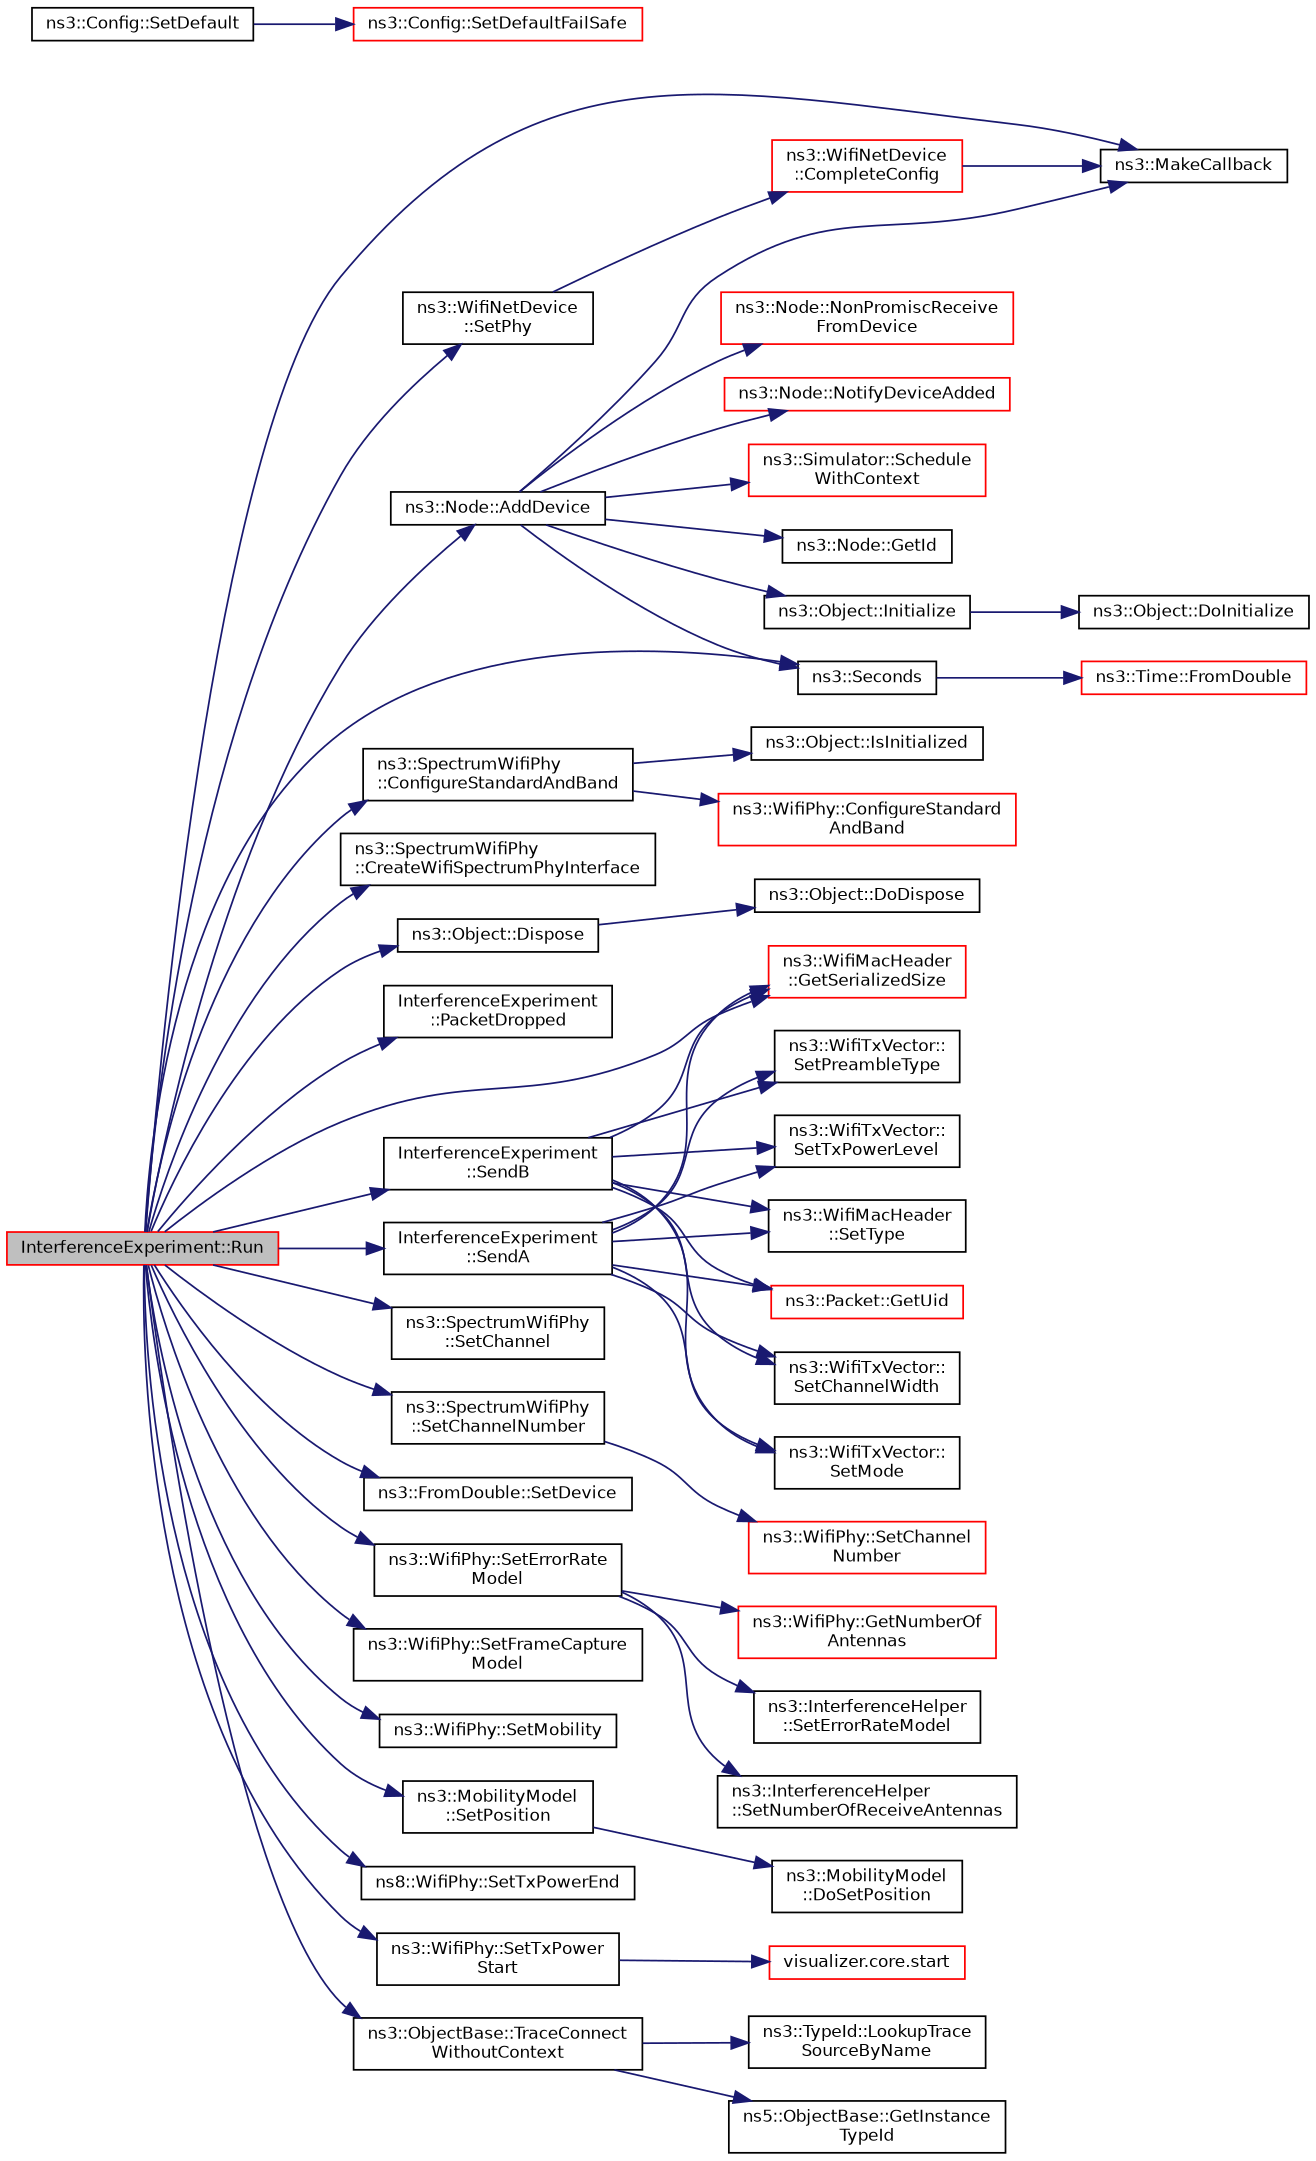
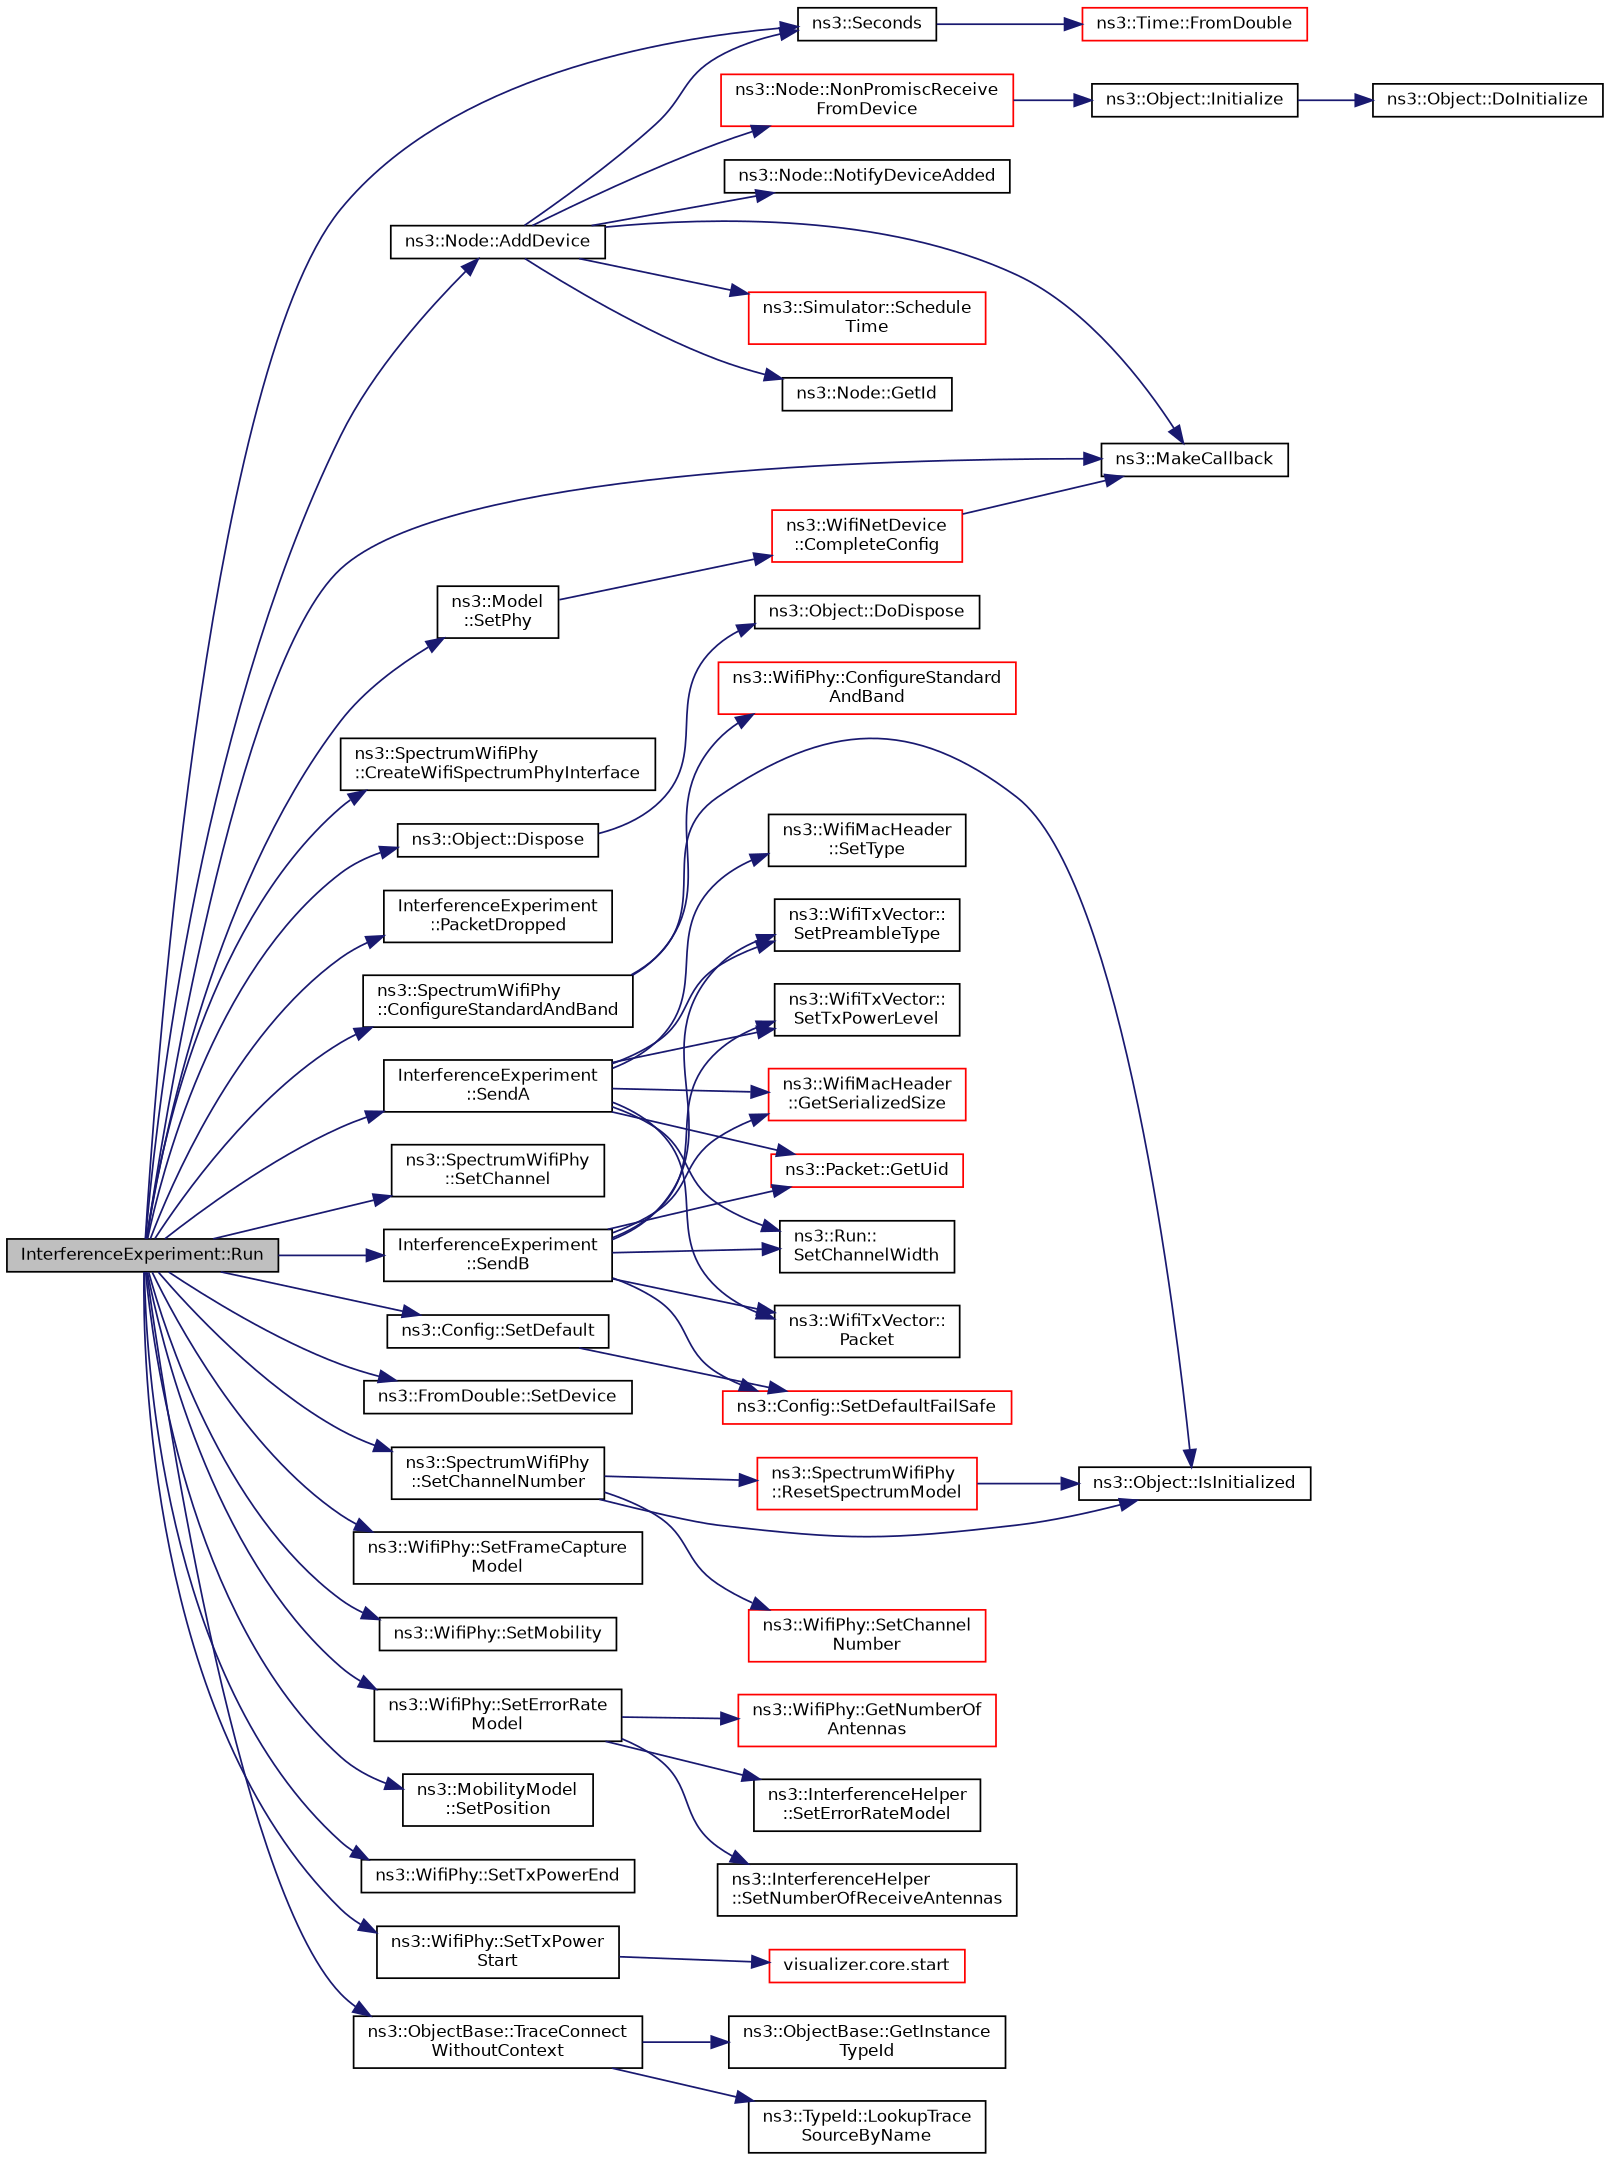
(498, 318) -> (498, 612)
(867, 394) -> (867, 176)
(867, 470) -> (867, 318)
(656, 561) -> (1044, 100)
(450, 1093) -> (312, 1292)
(654, 1190) -> (681, 1326)
(143, 1248) -> (143, 1255)
(867, 1378) -> (867, 1247)
(867, 1463) -> (867, 1331)
none -> (867, 1484)
none -> (859, 1537)
(498, 1883) -> (498, 1876)
(867, 1887) -> none
(867, 2127) -> (867, 2042)
